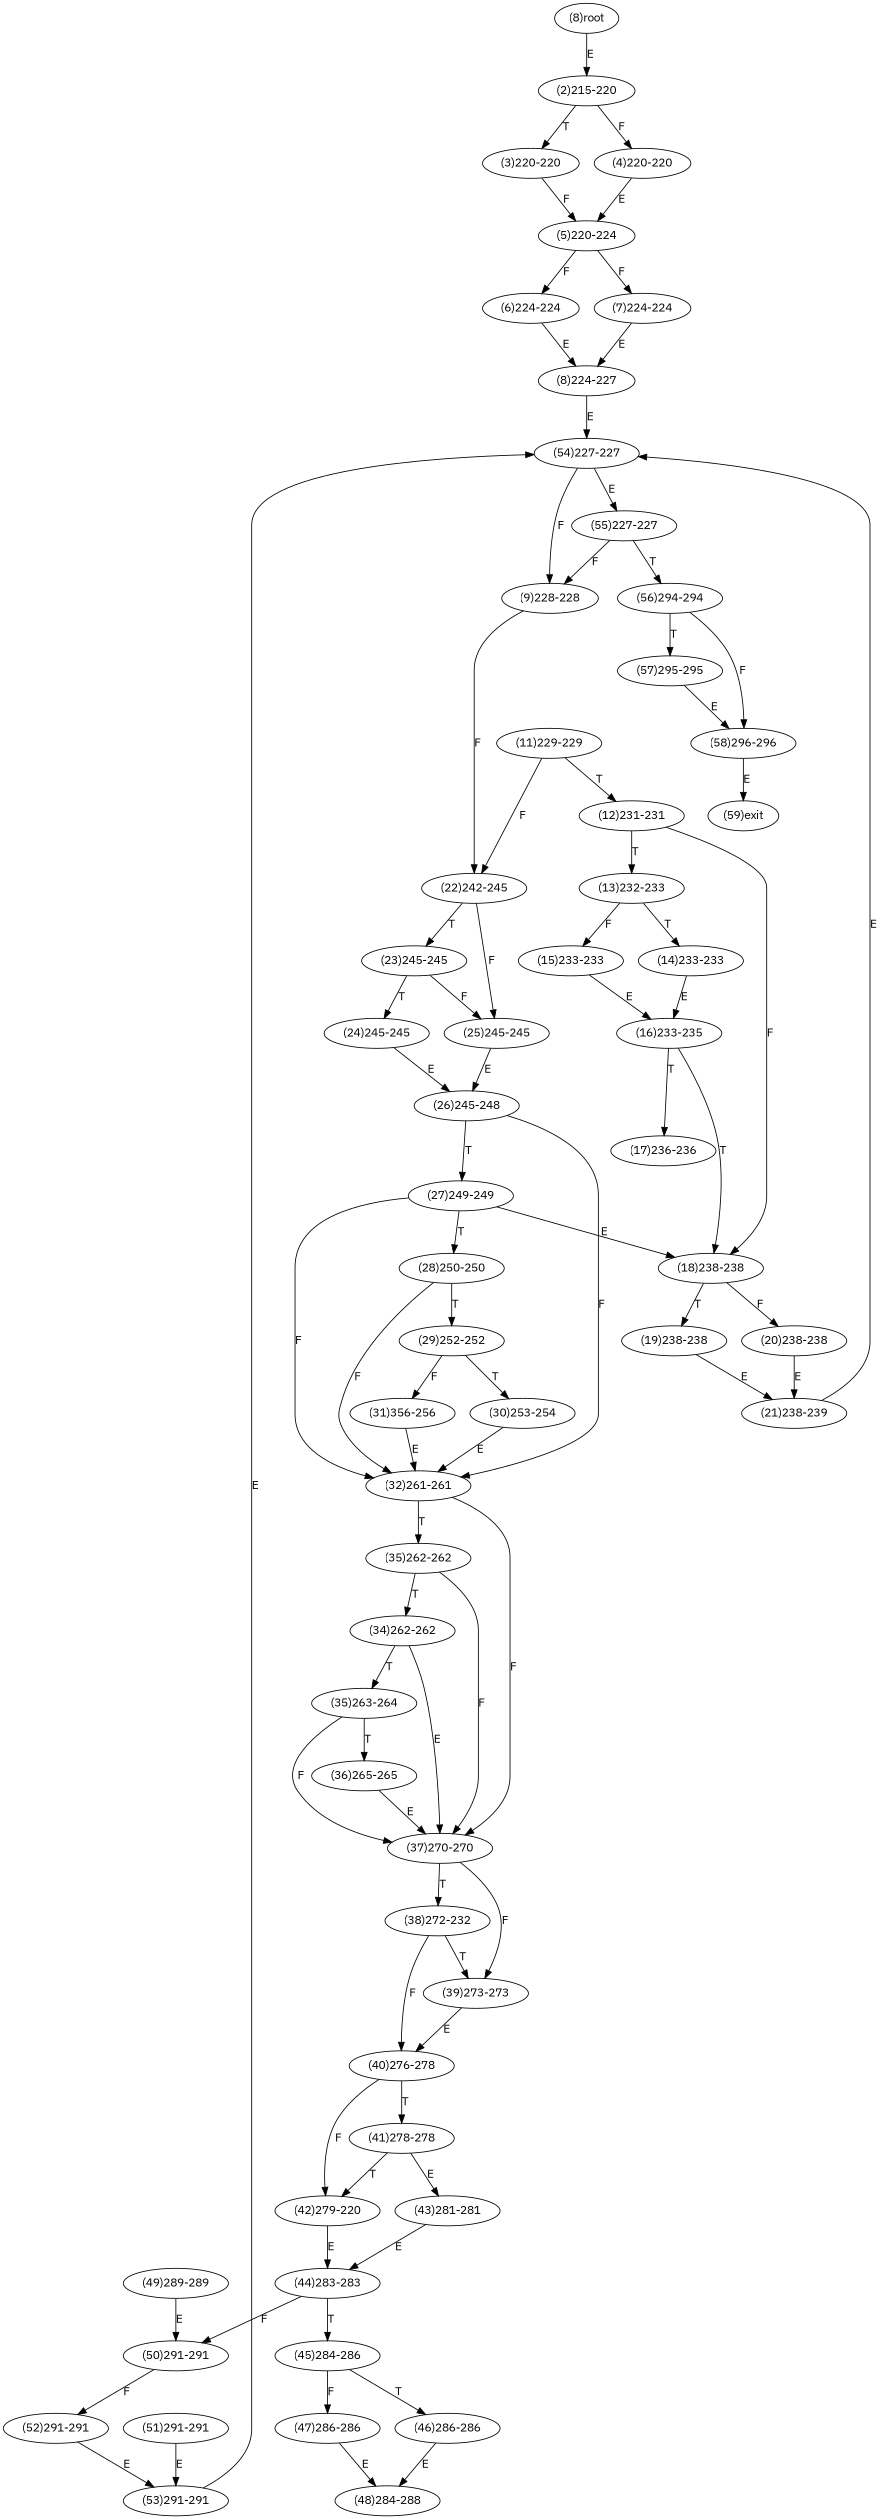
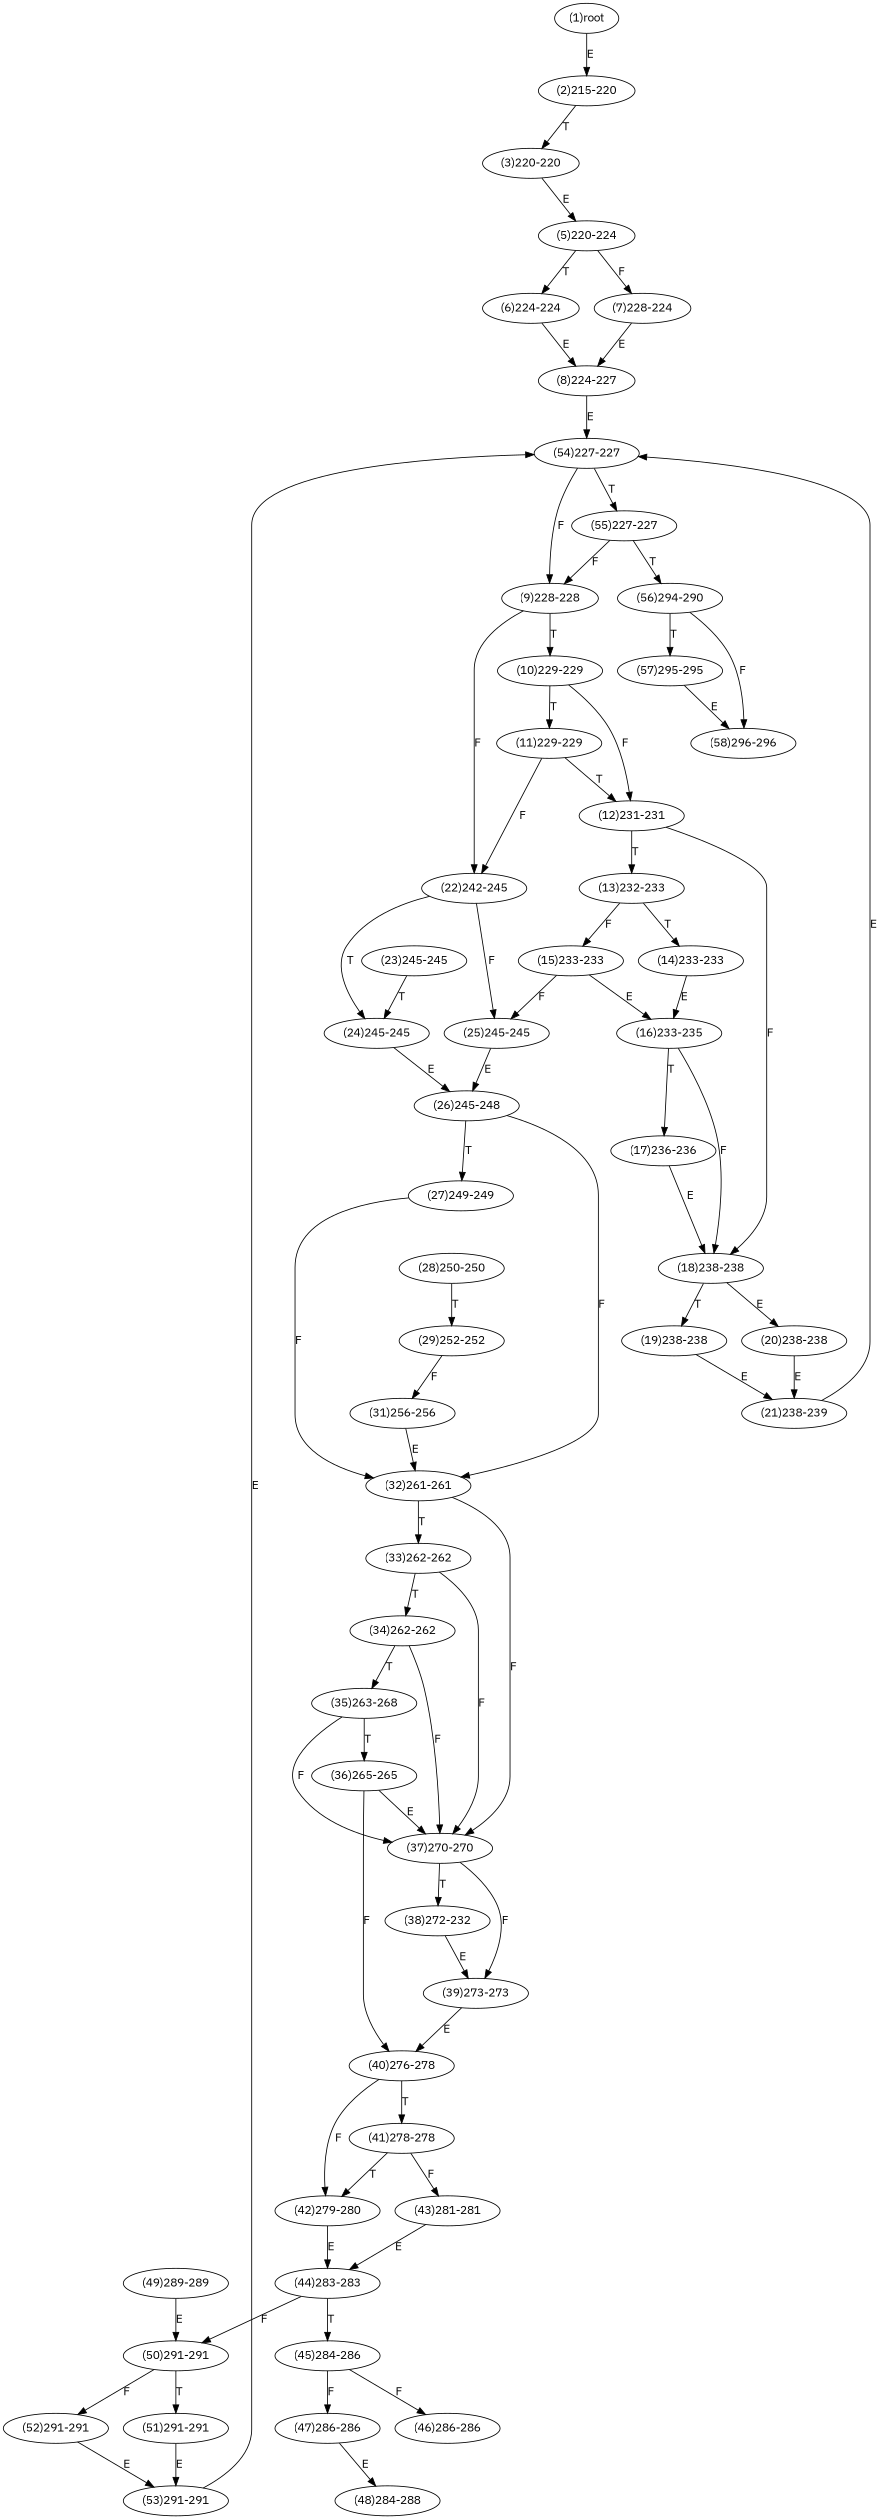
(587, 18) -> (587, 18)
(643, 163) -> none
(566, 200) -> (566, 200)
(566, 272) -> (566, 272)
(643, 308) -> (643, 308)
(612, 490) -> (612, 490)
(670, 598) -> (670, 598)
none -> (550, 671)
(743, 816) -> none
(447, 921) -> (355, 935)
(452, 994) -> (537, 994)
(723, 1151) -> (723, 1151)
(457, 1228) -> none
(582, 1231) -> (685, 1206)
(760, 1305) -> (760, 1305)
(354, 1371) -> none
(403, 1413) -> (403, 1413)
(523, 1413) -> none
(418, 1558) -> (418, 1558)
(364, 1703) -> (364, 1703)
(438, 1740) -> (438, 1740)
(463, 1957) -> (463, 1957)
(407, 1987) -> (363, 1920)
(431, 2175) -> (431, 2175)
(328, 2211) -> (328, 2211)
none -> (176, 2388)
(399, 2392) -> (399, 2392)
(420, 2461) -> none
